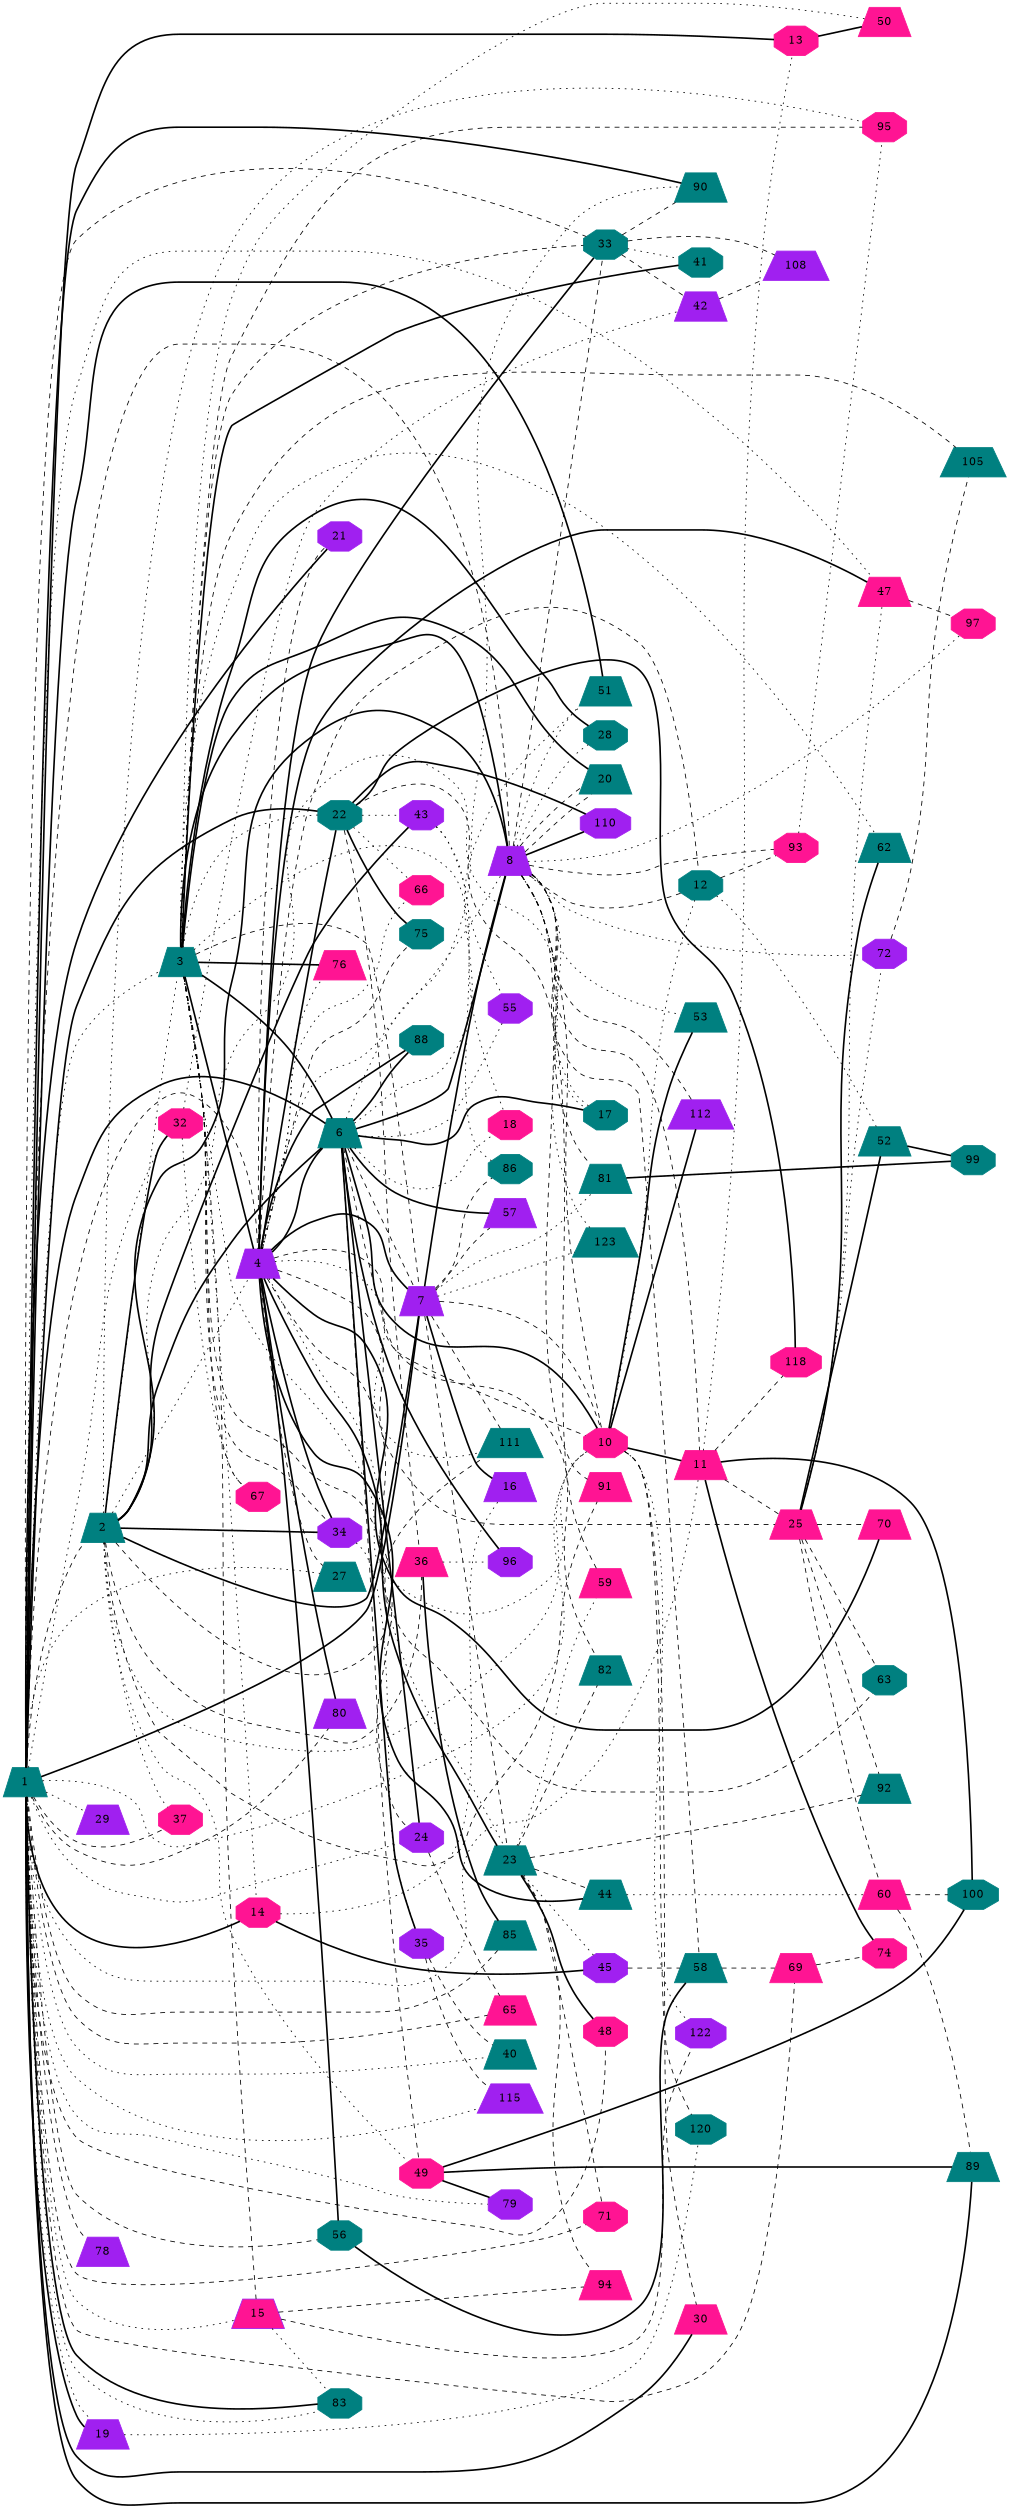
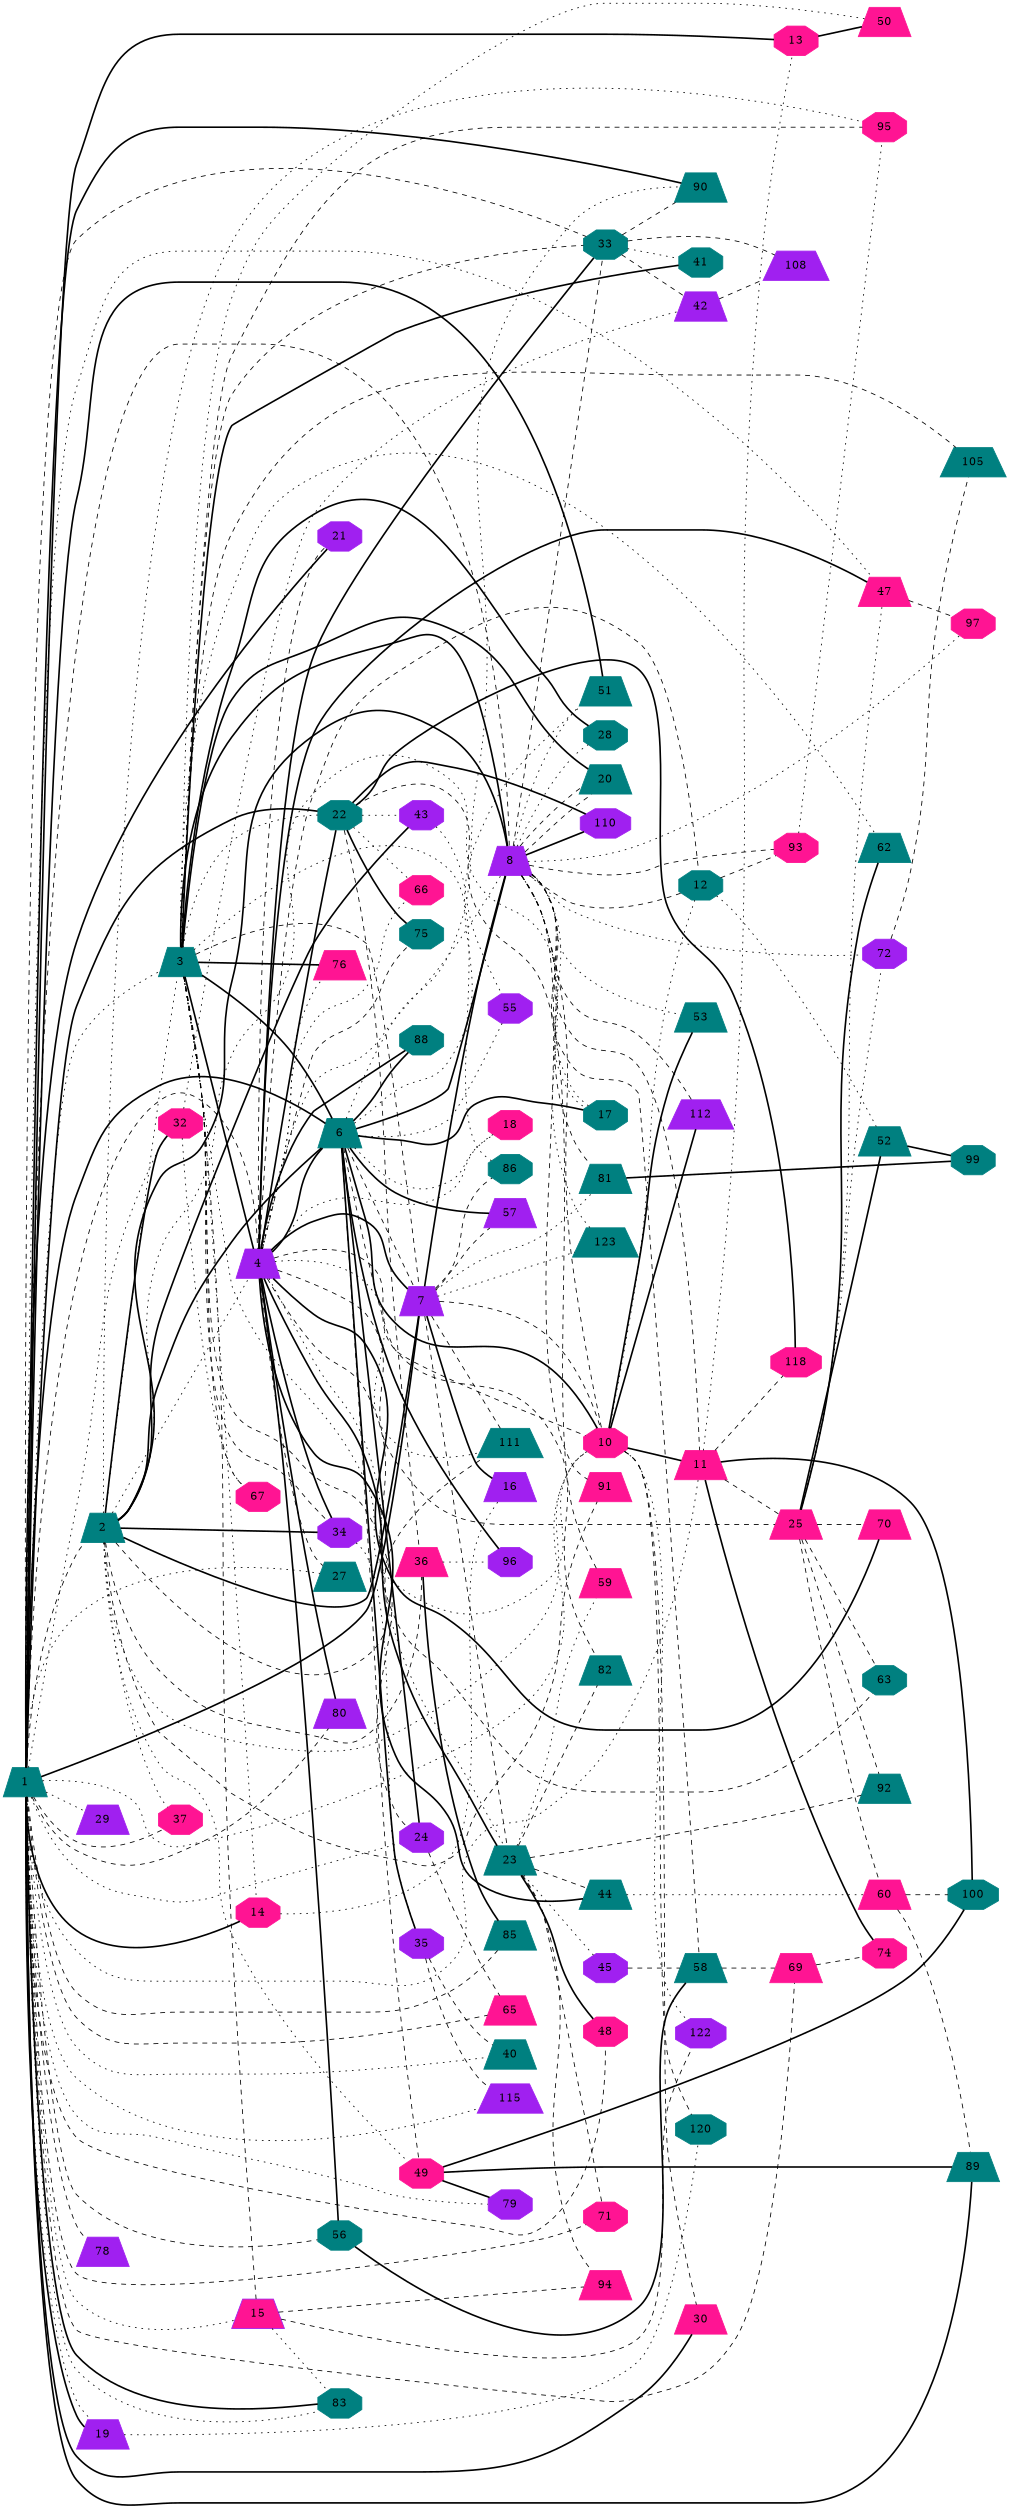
(476, 1026) -> (381, 1201)
(418, 1969) -> none
